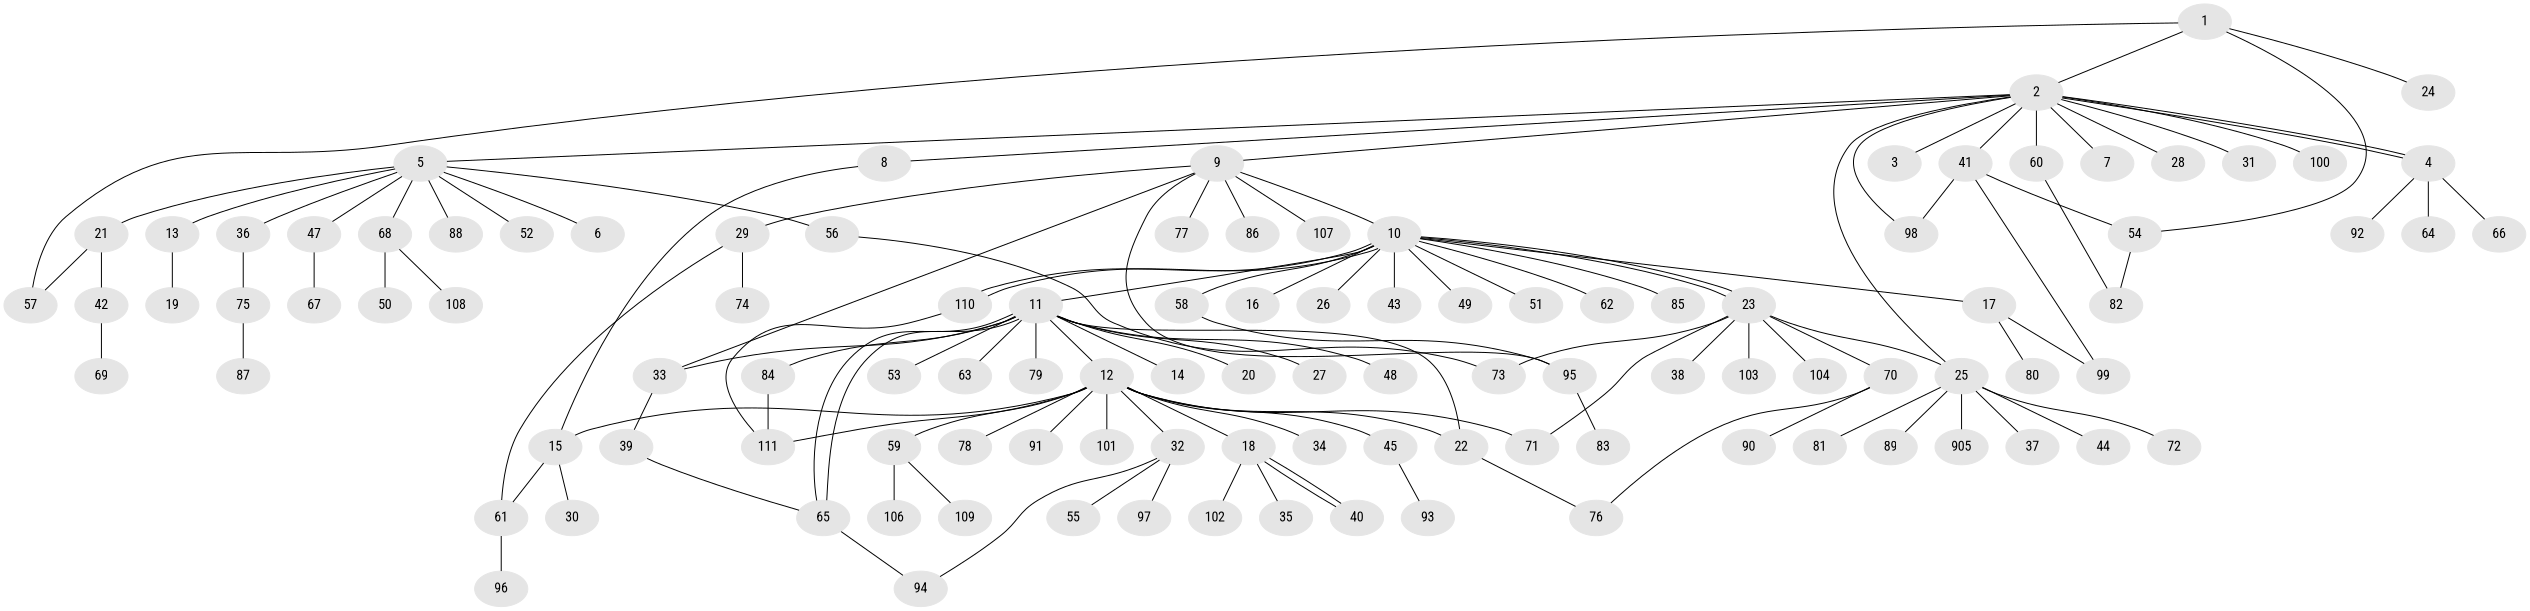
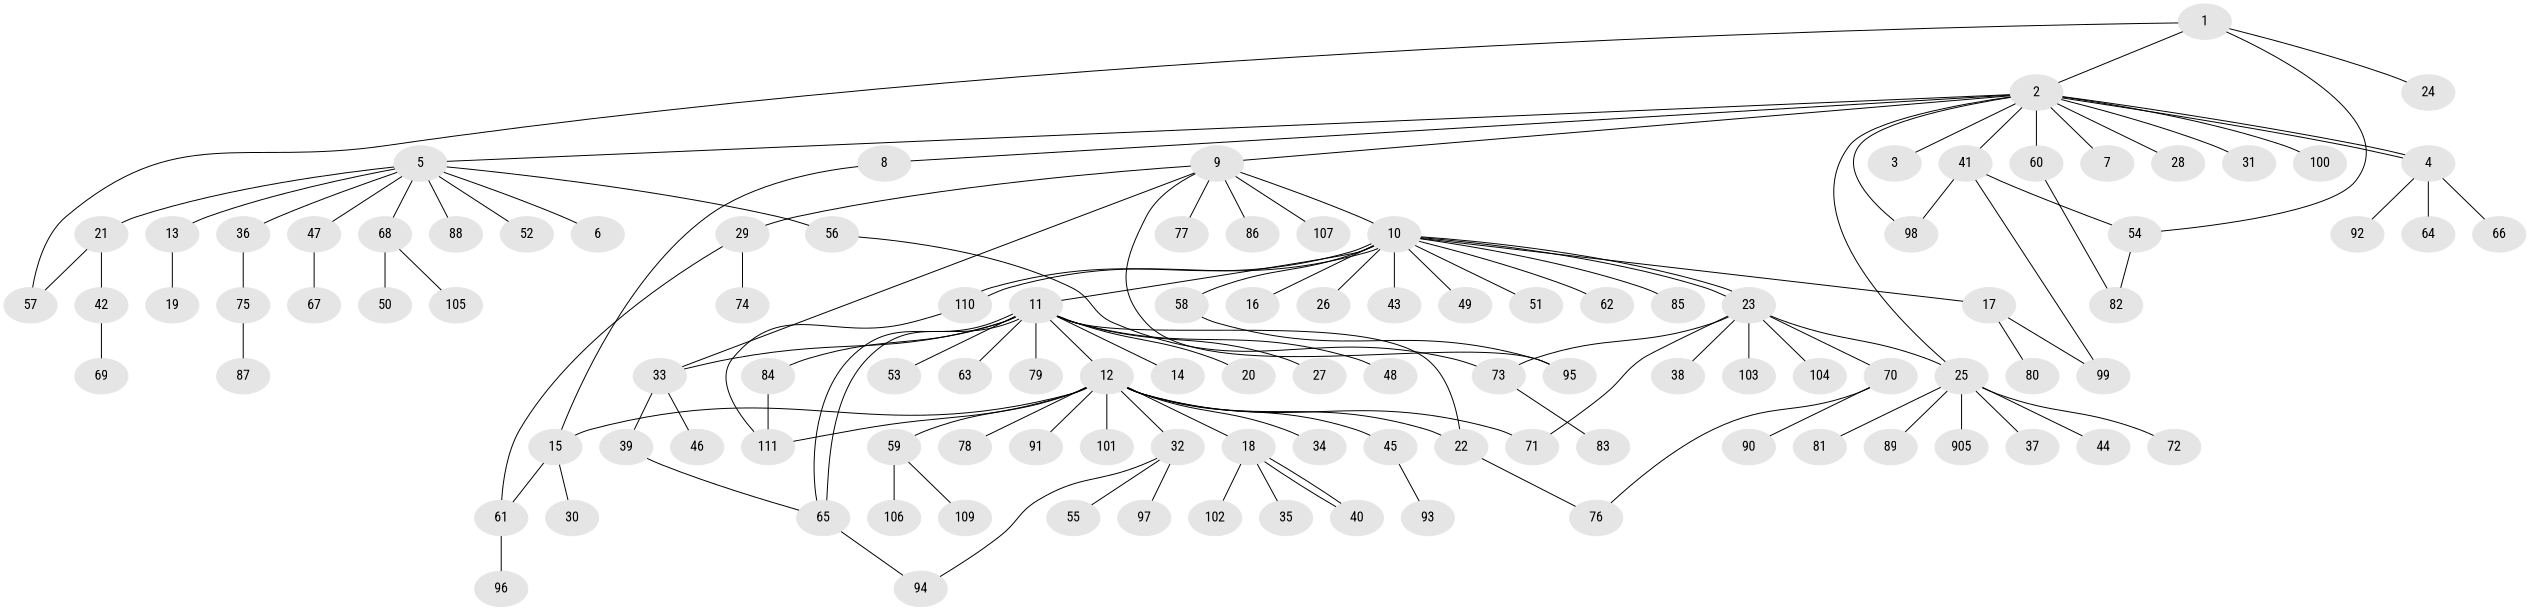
(456, 305) -> (456, 305)
(1588, 415) -> (1551, 412)
none -> (697, 447)
